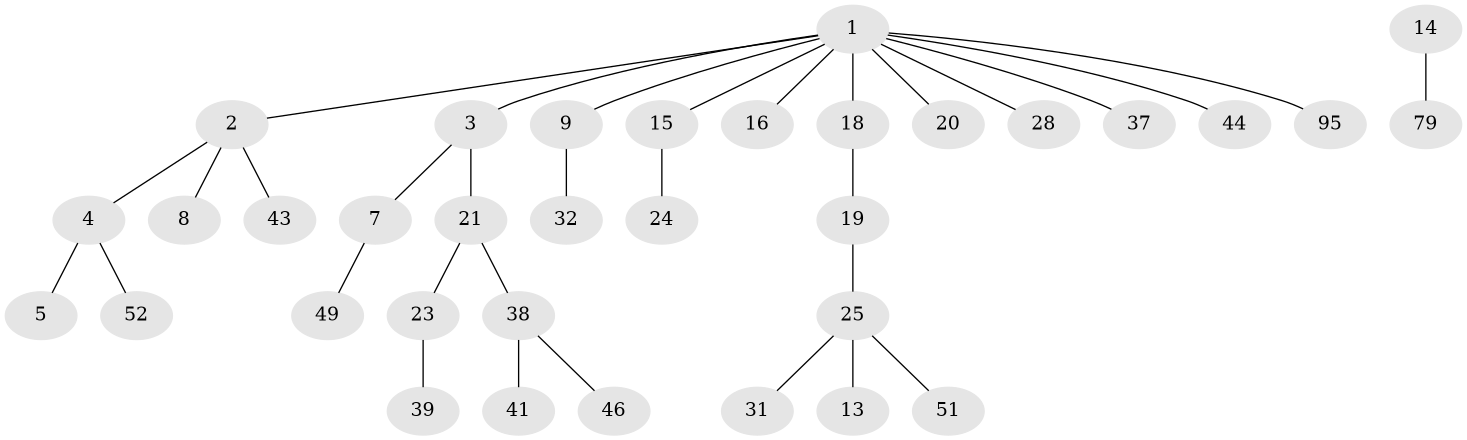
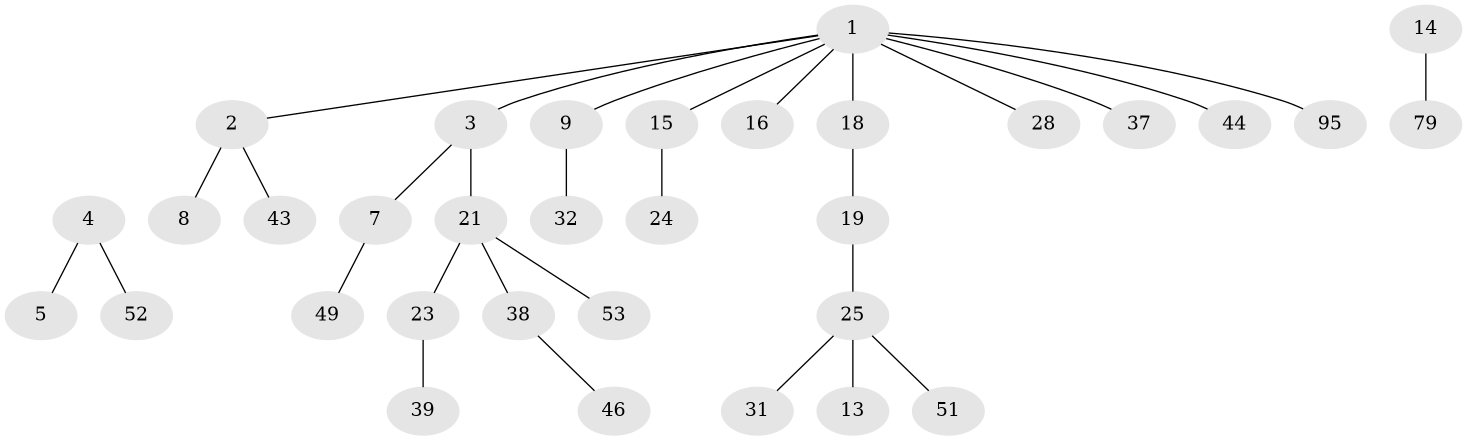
(948, 125) -> none
(160, 173) -> none
none -> (614, 316)
(519, 411) -> none
